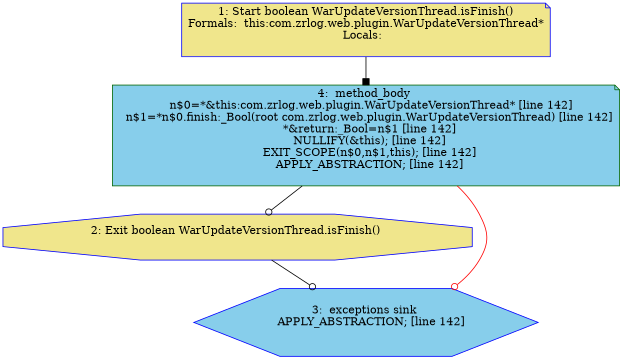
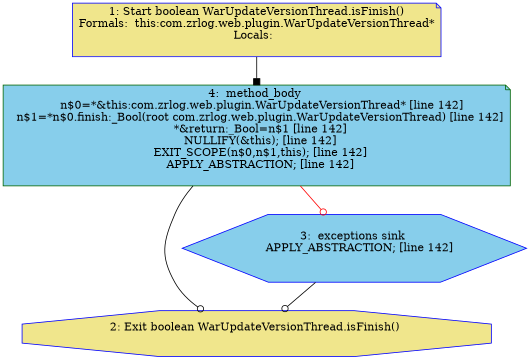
(291, 272) -> (301, 294)
